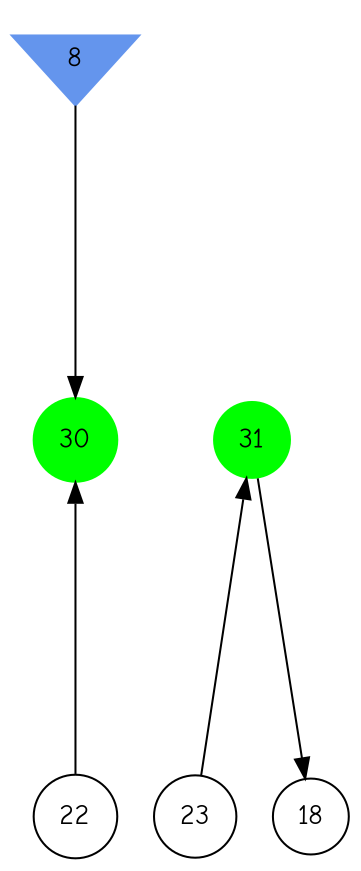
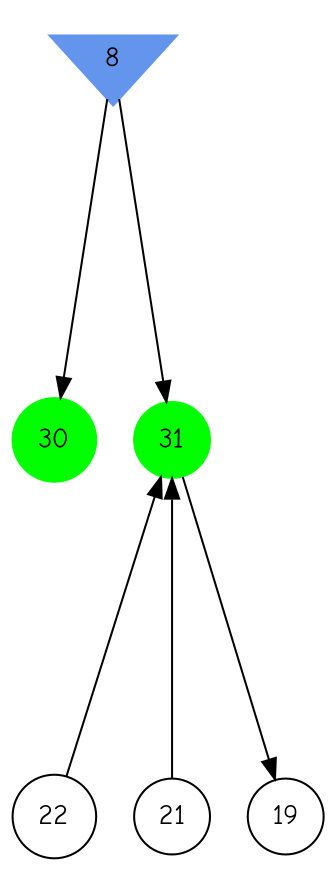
none -> (141, 240)
(75, 639) -> (111, 636)
(195, 817) -> (172, 817)
(311, 817) -> (286, 817)
